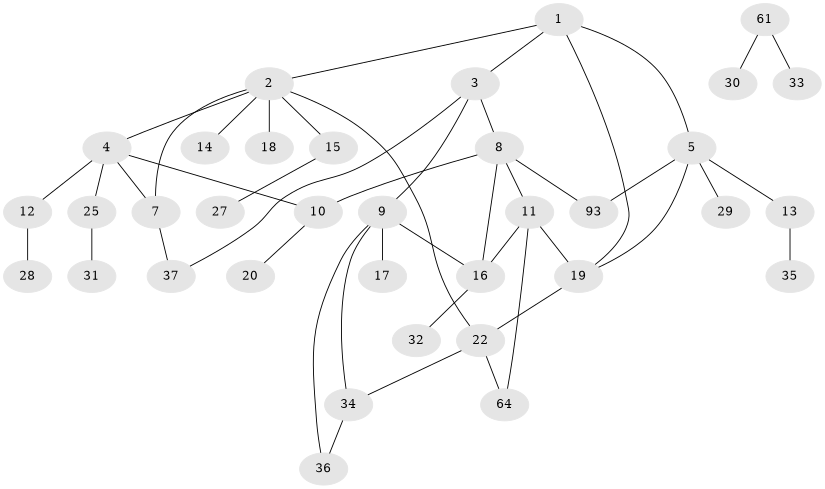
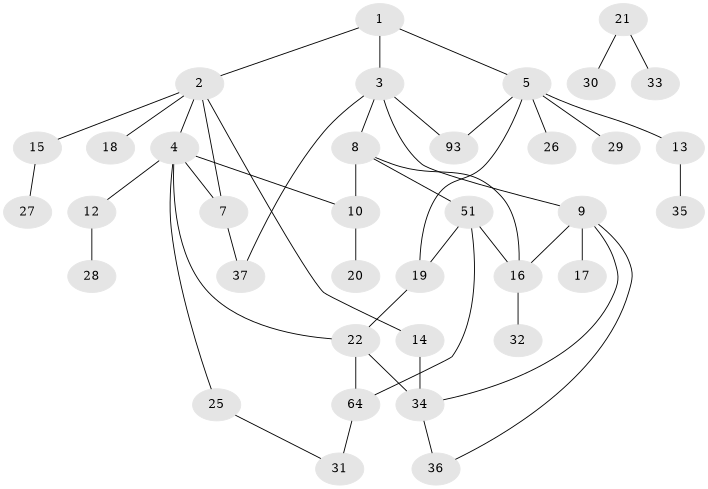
(765, 20) -> (623, 20)
none -> (552, 148)
(615, 152) -> none
(547, 180) -> (417, 116)
(412, 192) -> (208, 292)
(530, 212) -> (469, 212)
none -> (420, 366)
none -> (348, 437)
